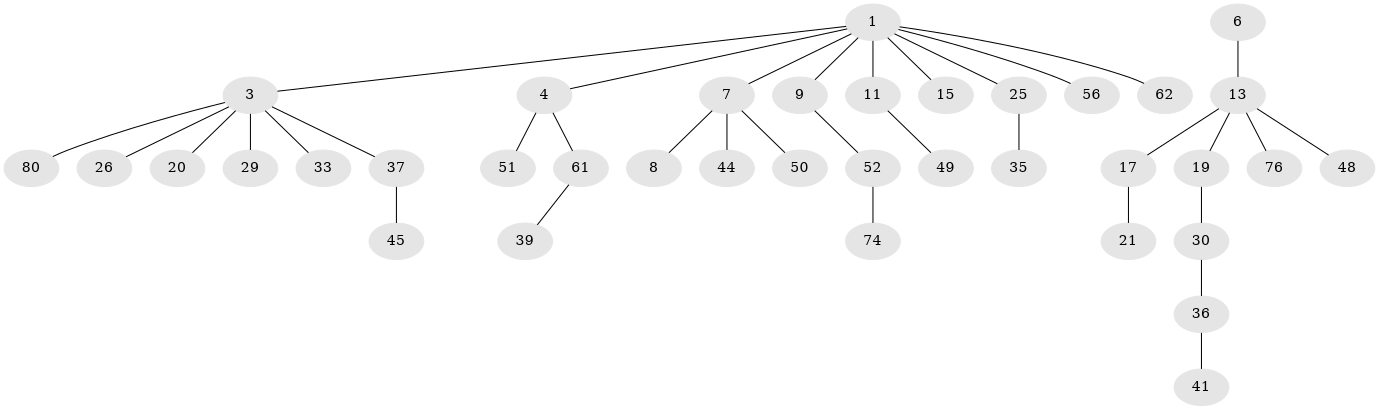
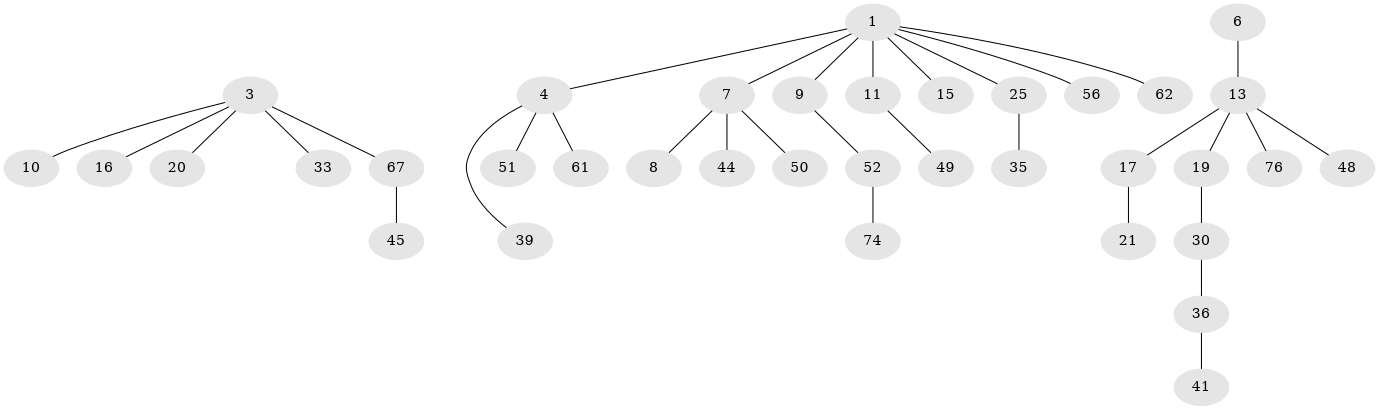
(562, 59) -> none
(31, 168) -> (31, 168)
(104, 168) -> (104, 168)
(250, 168) -> none
(396, 168) -> (396, 168)
(553, 205) -> (467, 161)
